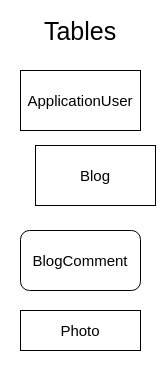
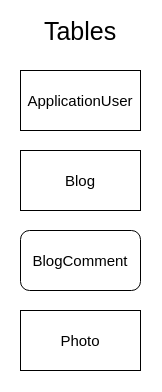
(96, 176) -> (81, 181)
(81, 331) -> (81, 341)
